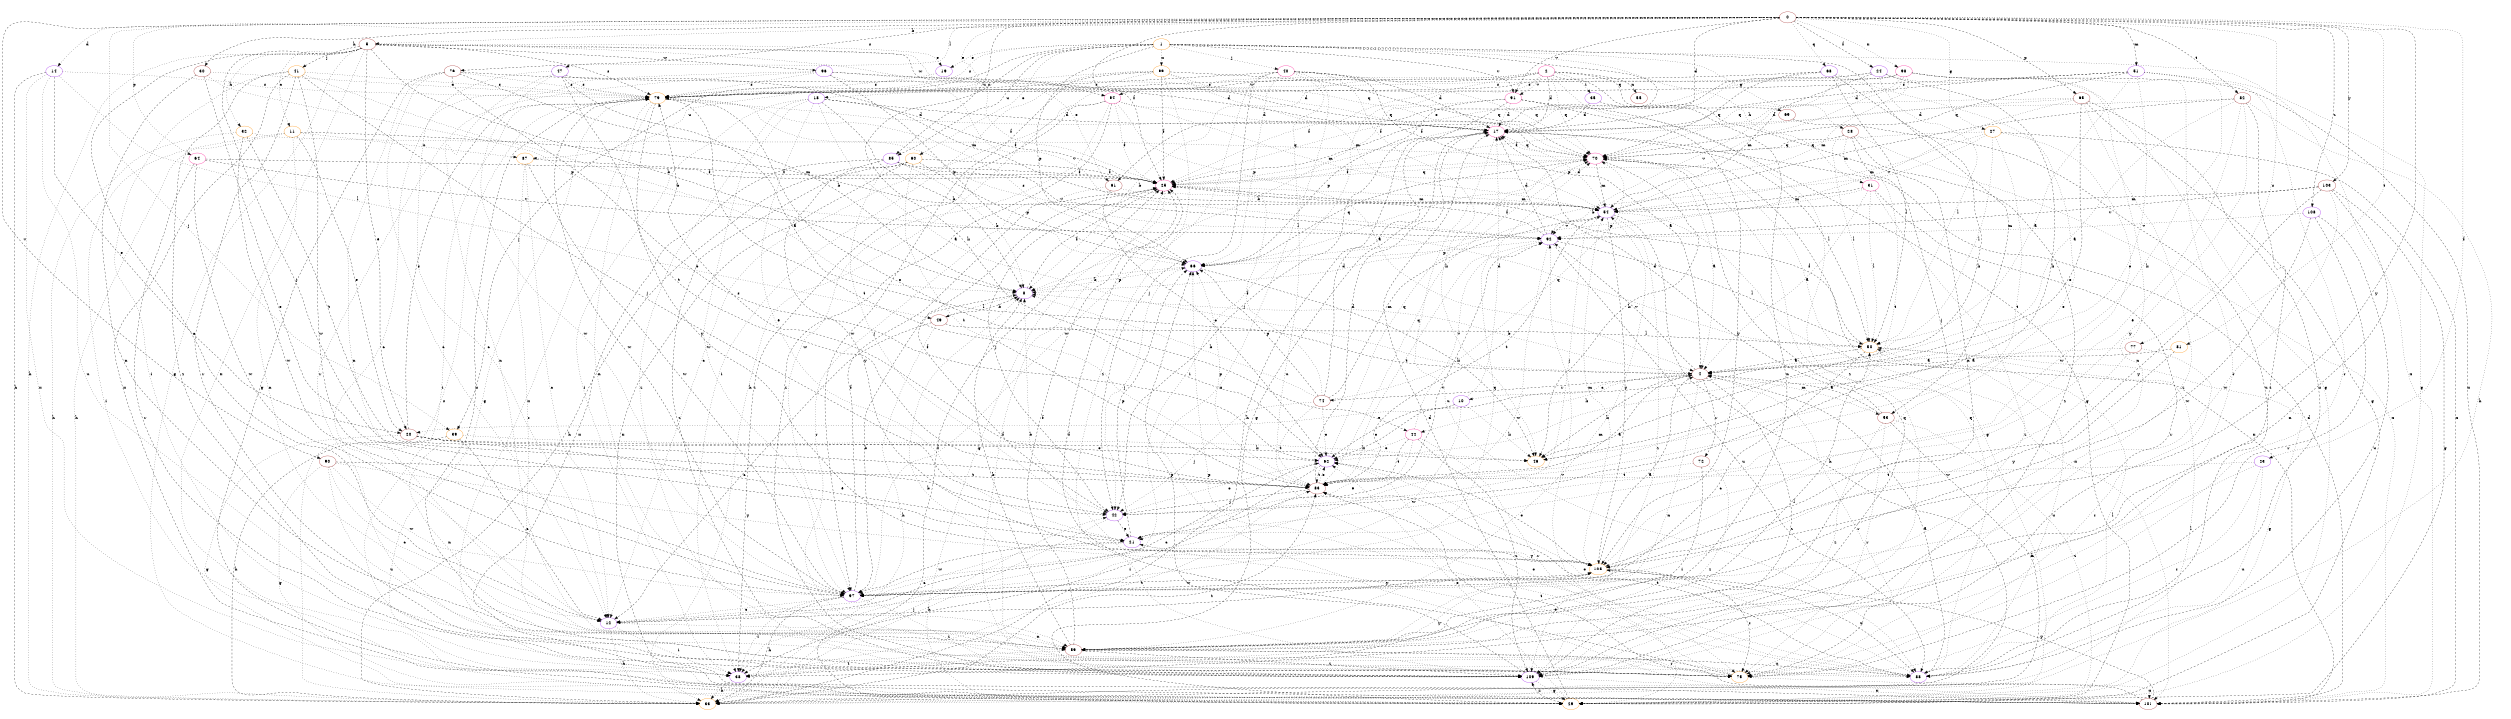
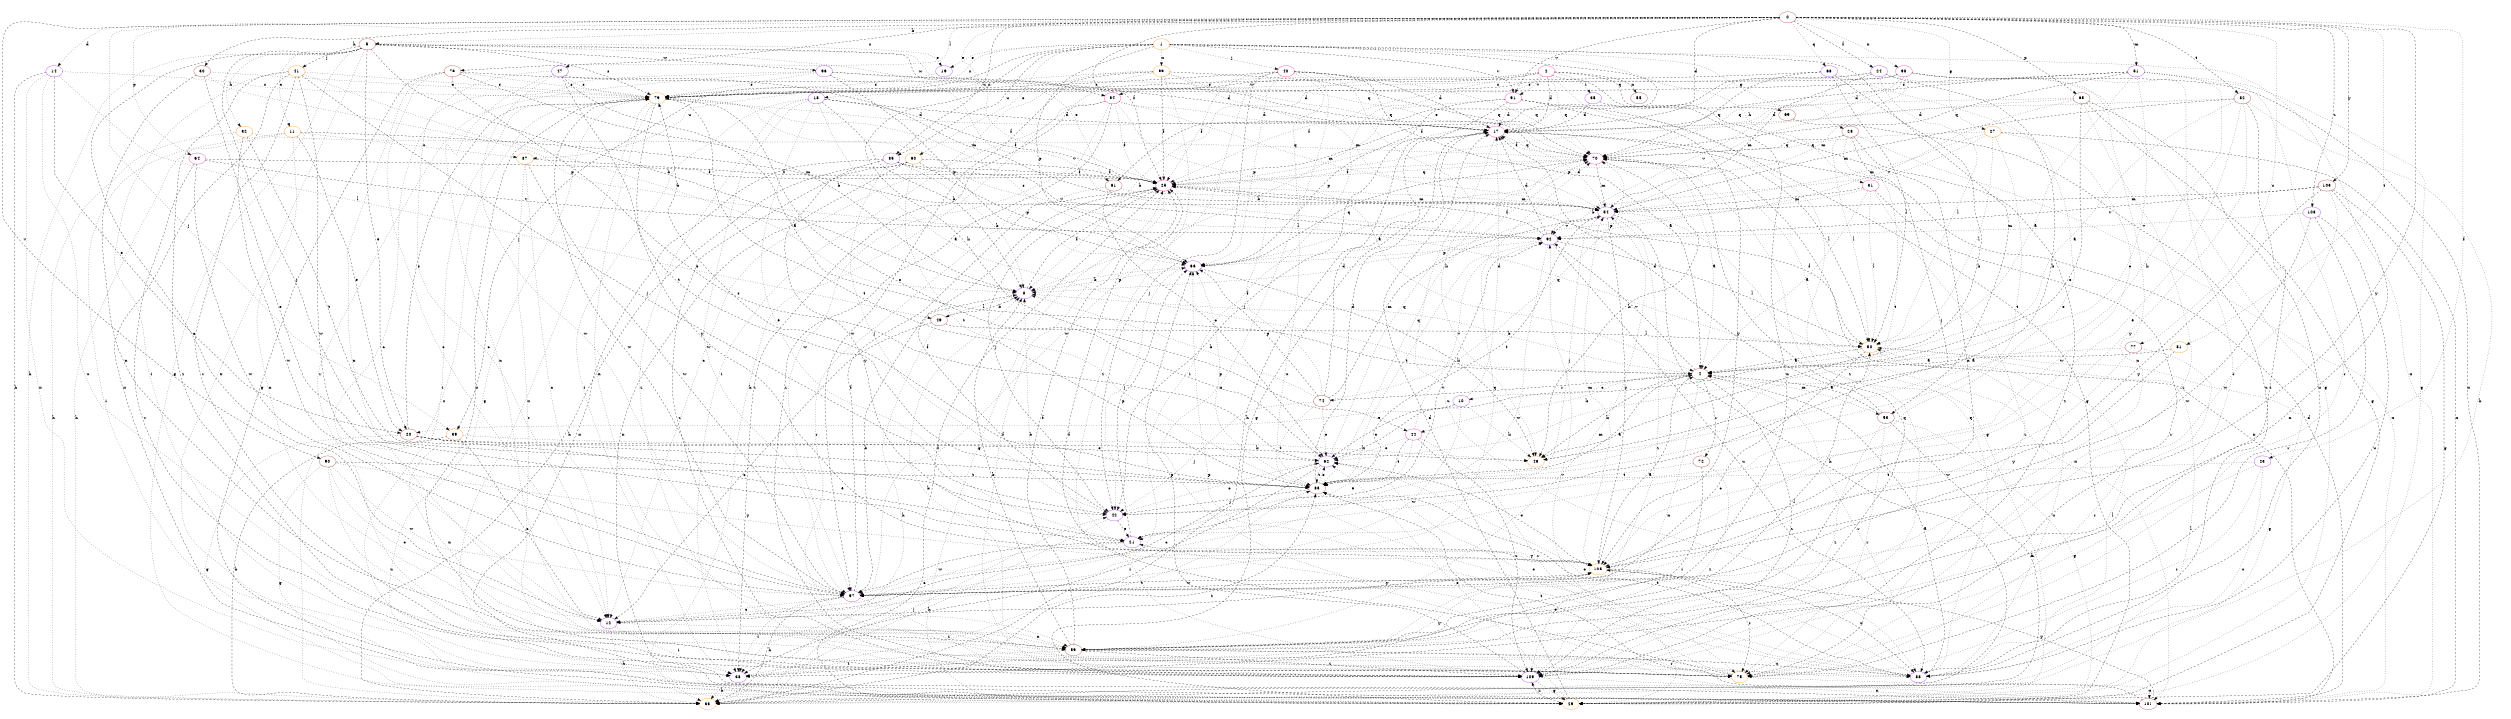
(1479, 112) -> (1209, 107)
(2075, 556) -> (2075, 556)
